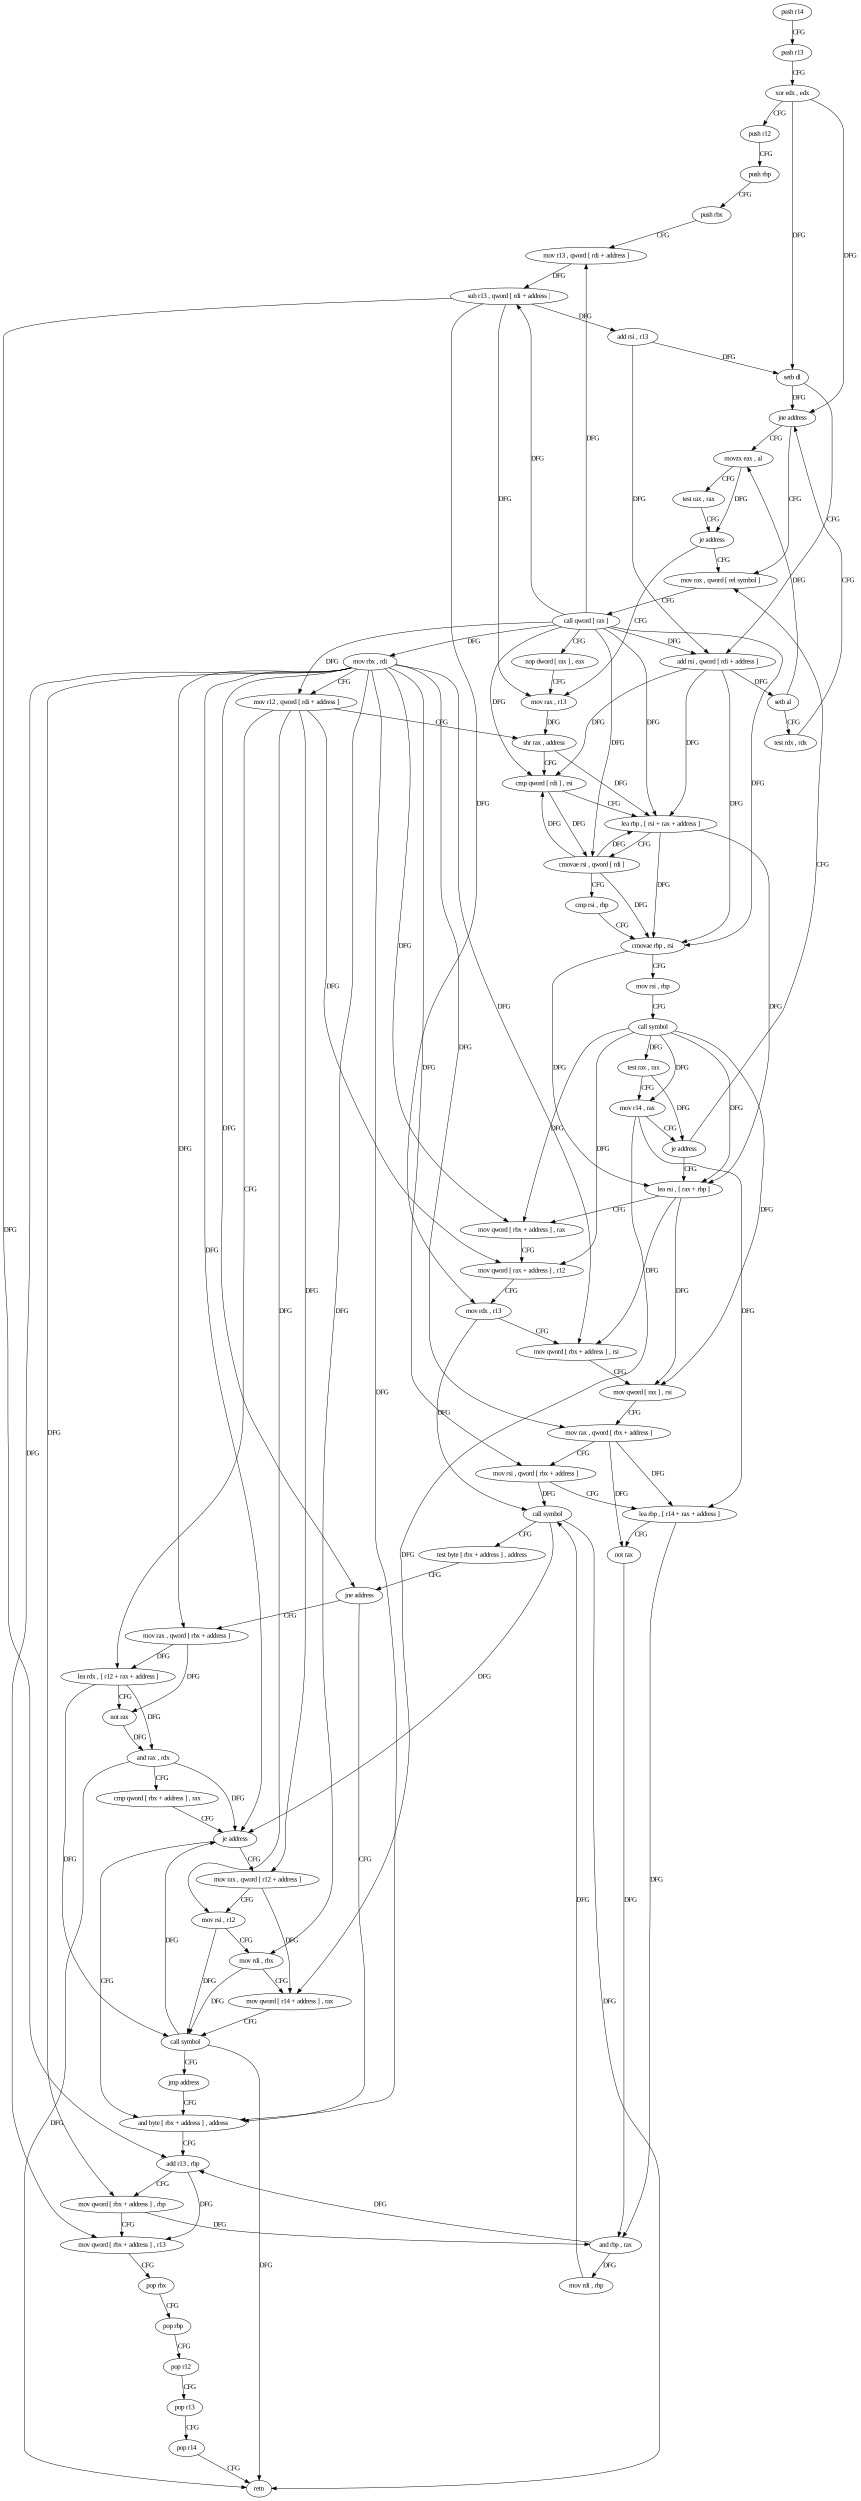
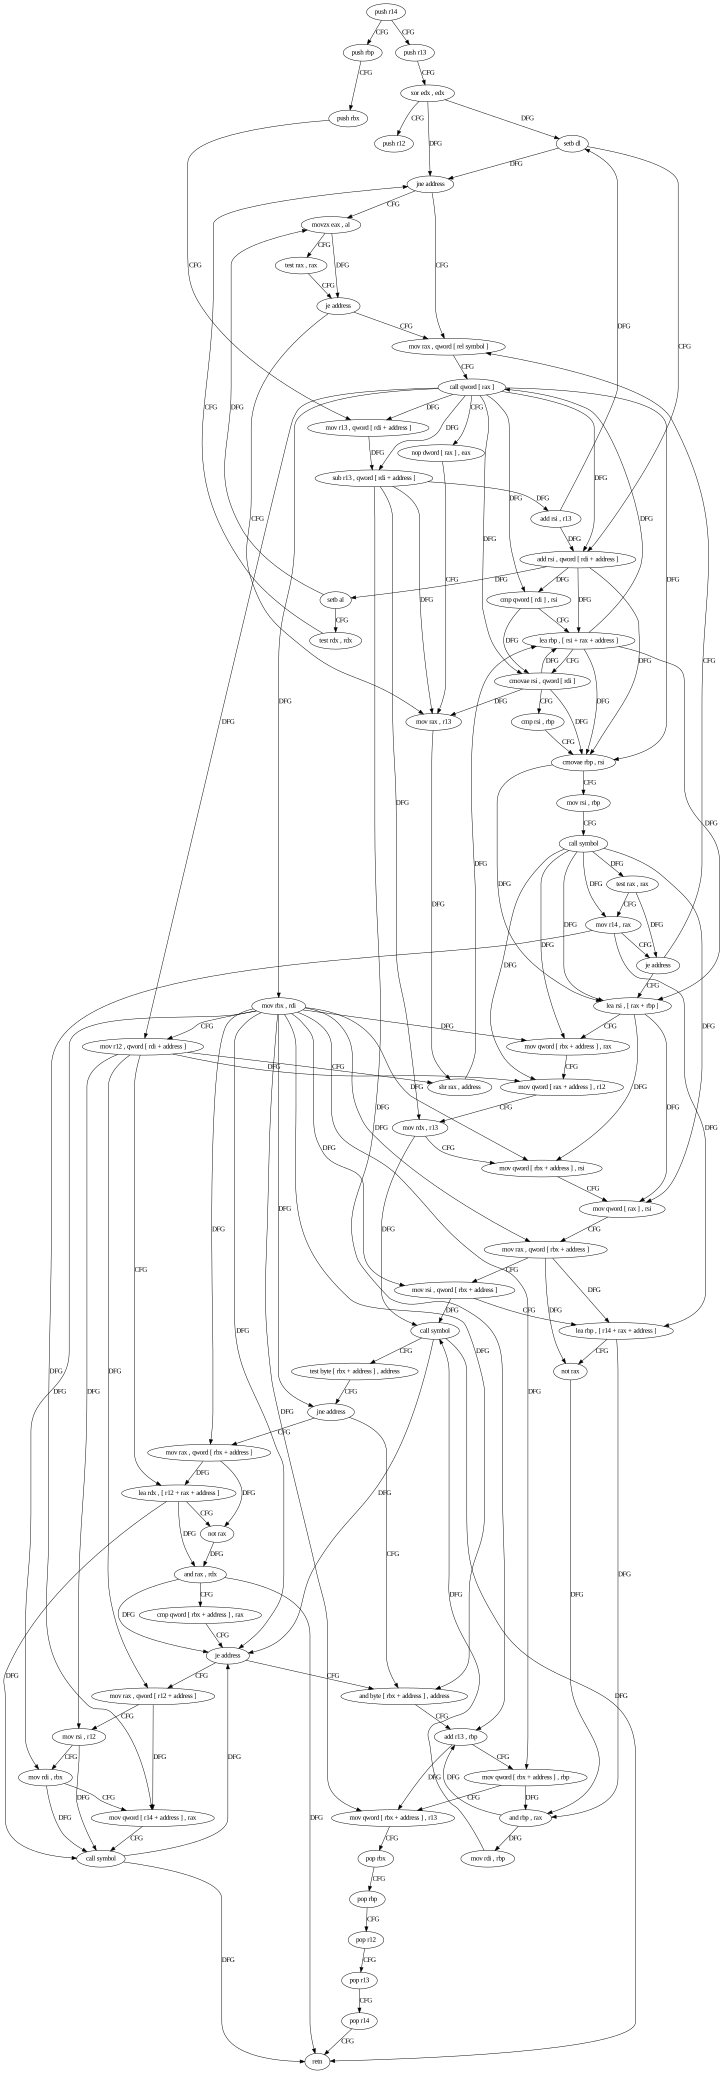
(760, 152) -> (376, 30)
(647, 711) -> (629, 484)
(544, 761) -> none
(548, 833) -> (489, 701)
(184, 2083) -> none
